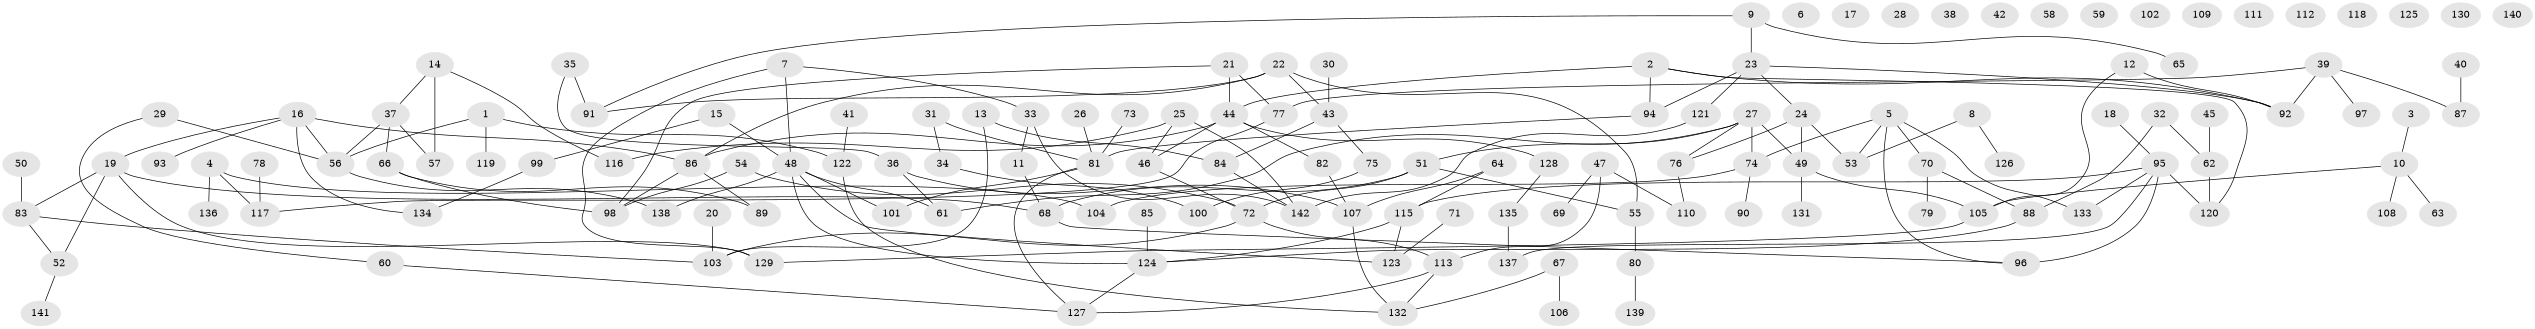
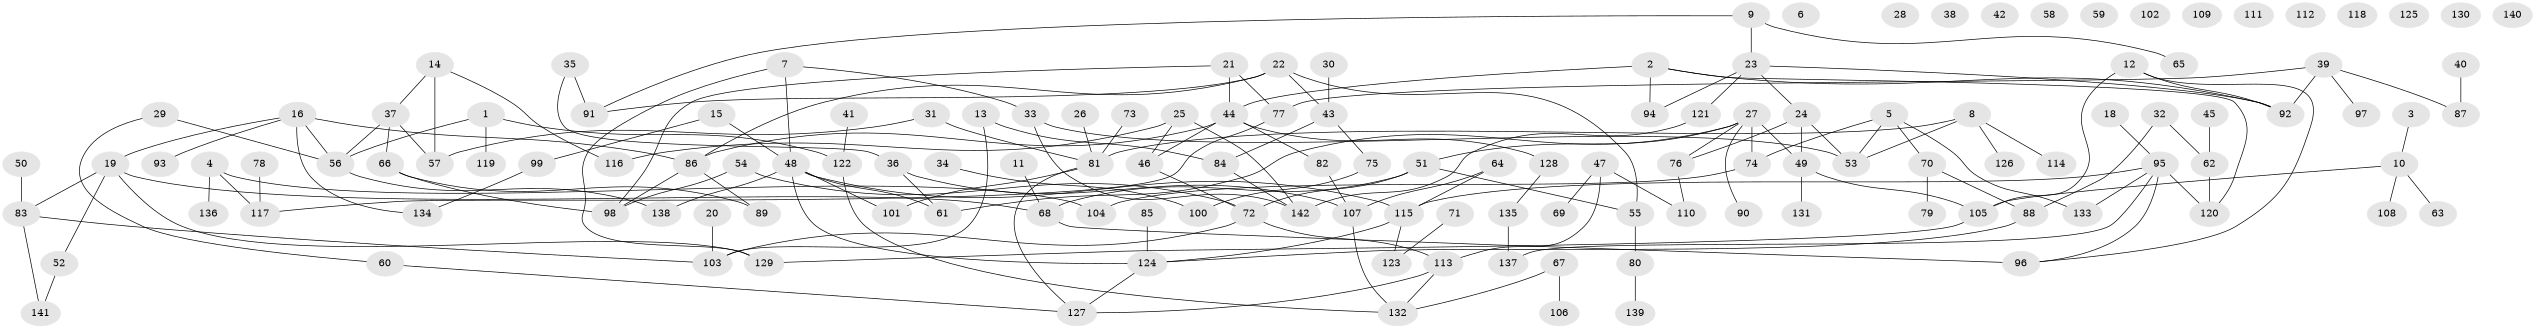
(1851, 15) -> none
(1369, 130) -> (1510, 132)
(1025, 139) -> (1302, 142)
(938, 142) -> (763, 134)
none -> (2056, 164)
(1748, 189) -> (1726, 163)
(1901, 224) -> (2285, 185)
(40, 239) -> (31, 264)
(1077, 245) -> (1097, 190)
